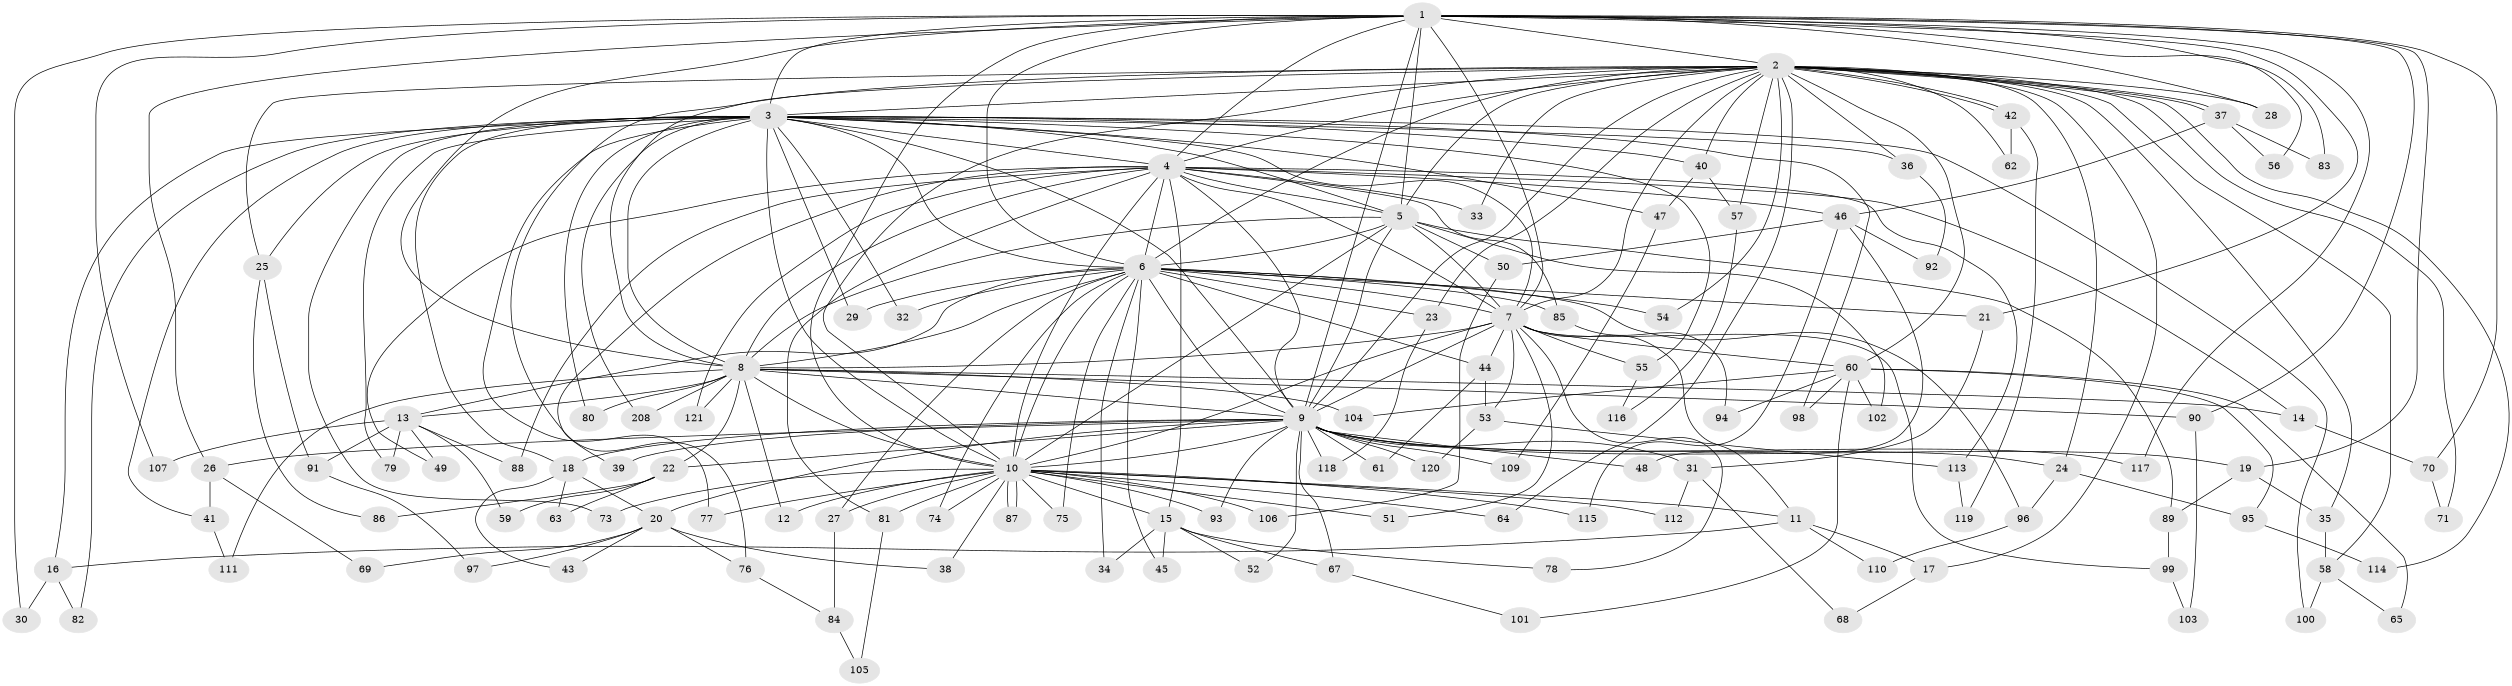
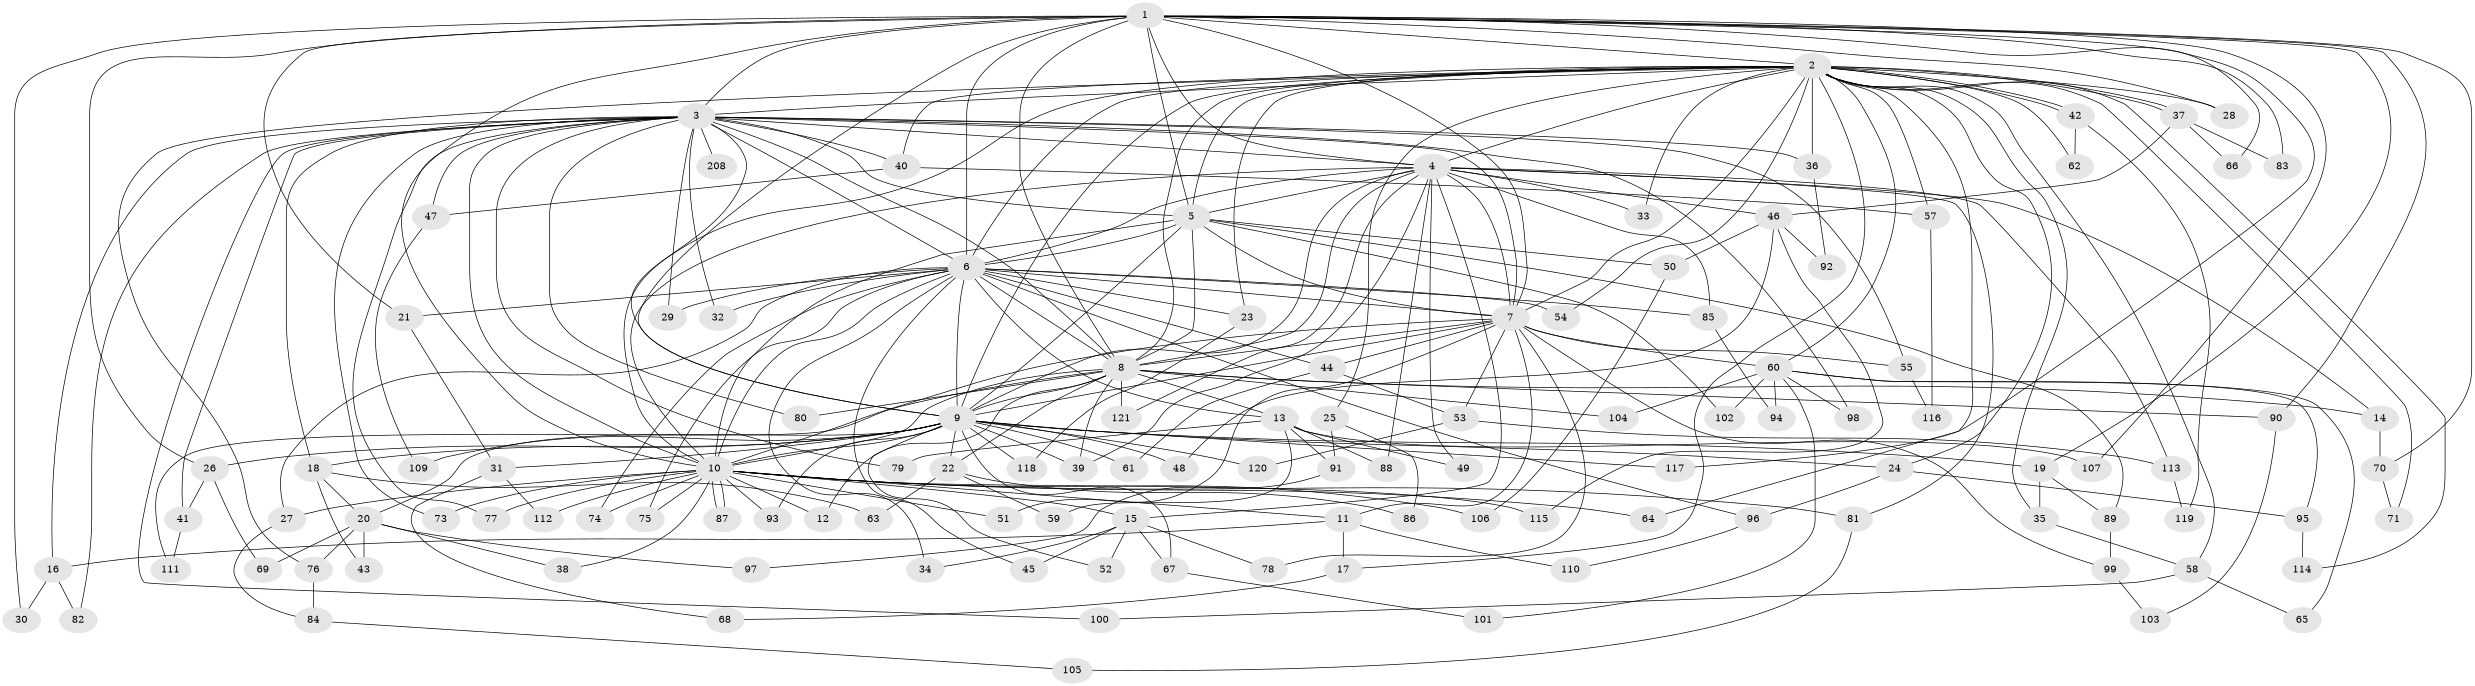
(410, 144) -> none
(2274, 167) -> (2232, 167)
(692, 393) -> (1091, 415)
